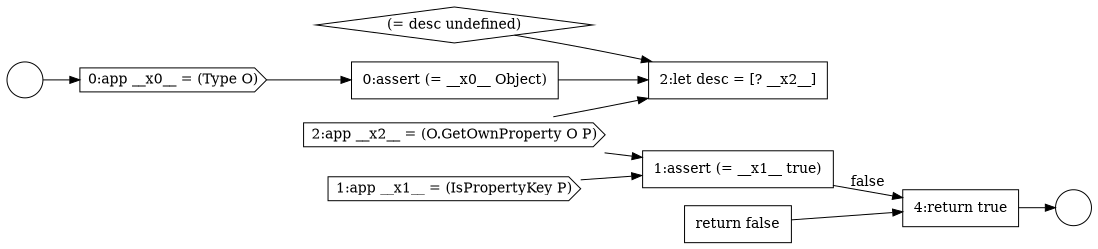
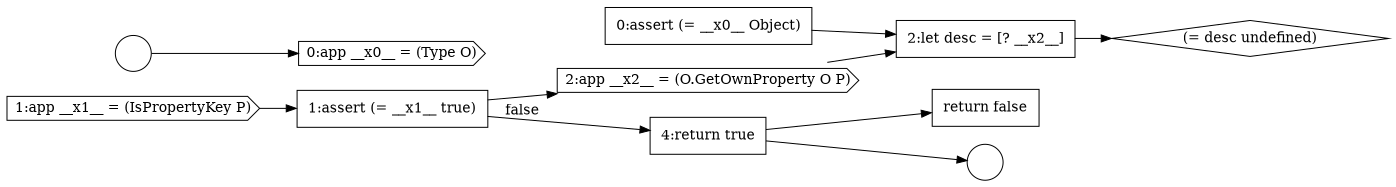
(578, 47) -> (1088, 38)
(304, 80) -> none
(618, 154) -> (517, 97)
(842, 216) -> (844, 122)
